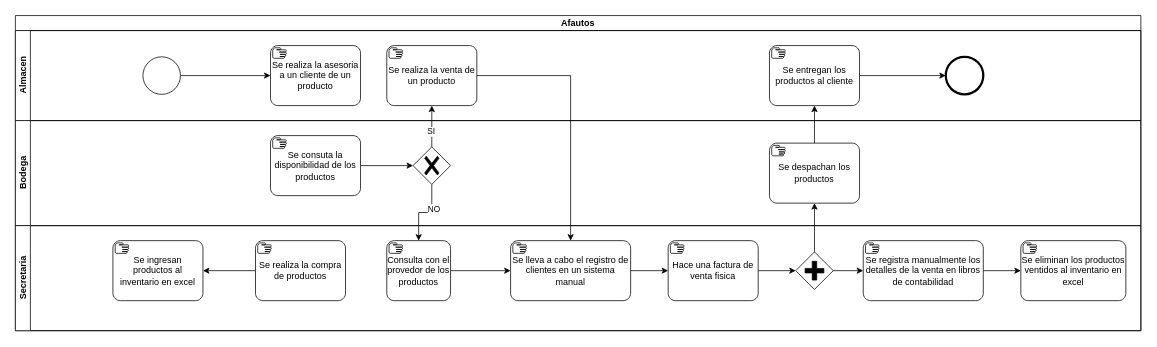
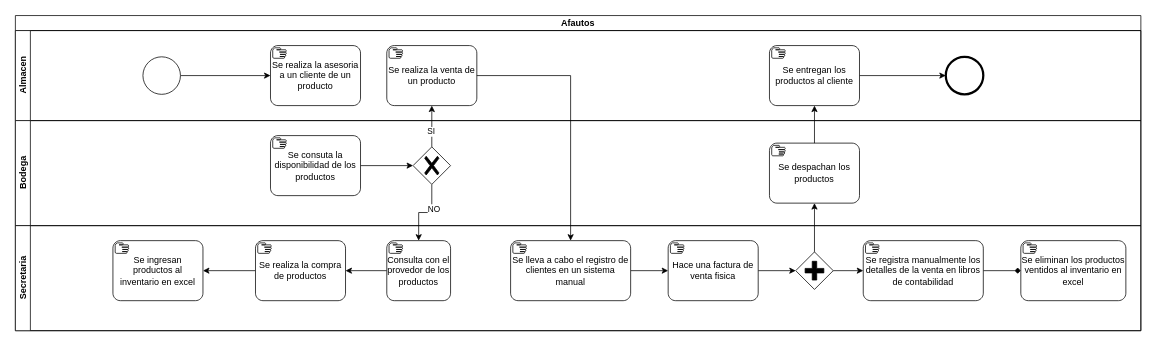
(477, 270) -> (368, 270)
(1014, 270) -> (1013, 270)
